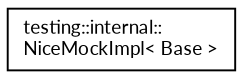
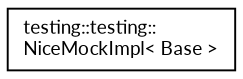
(121, 40) -> (121, 40)
